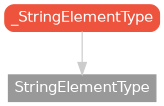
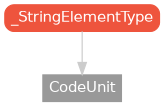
(82, 88) -> (82, 88)
